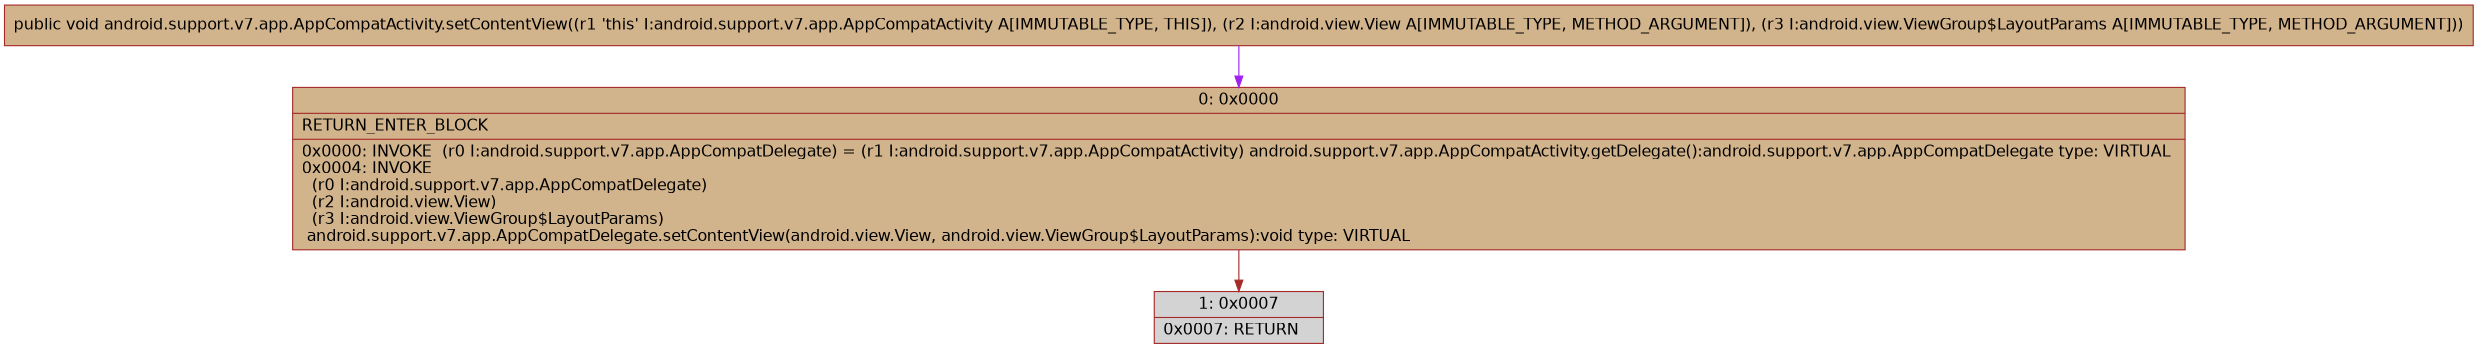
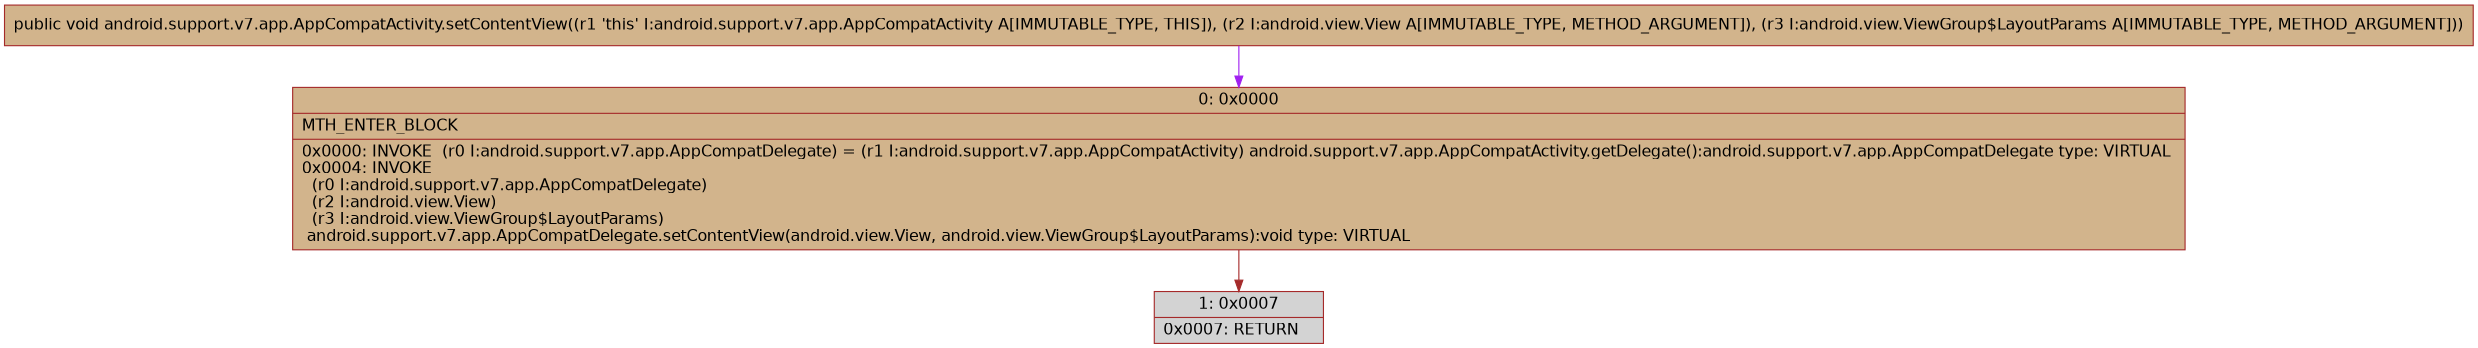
(395, 126) -> (380, 126)
